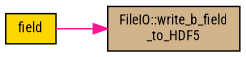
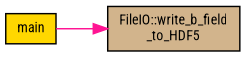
(31, 29) -> (31, 29)
